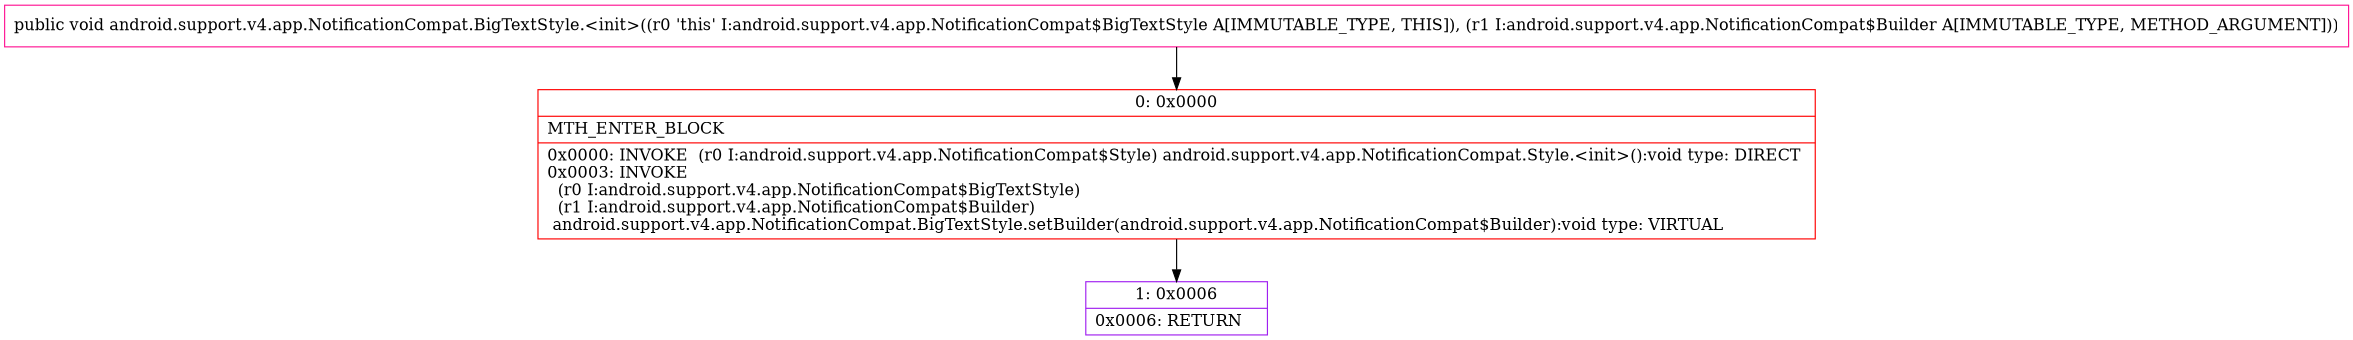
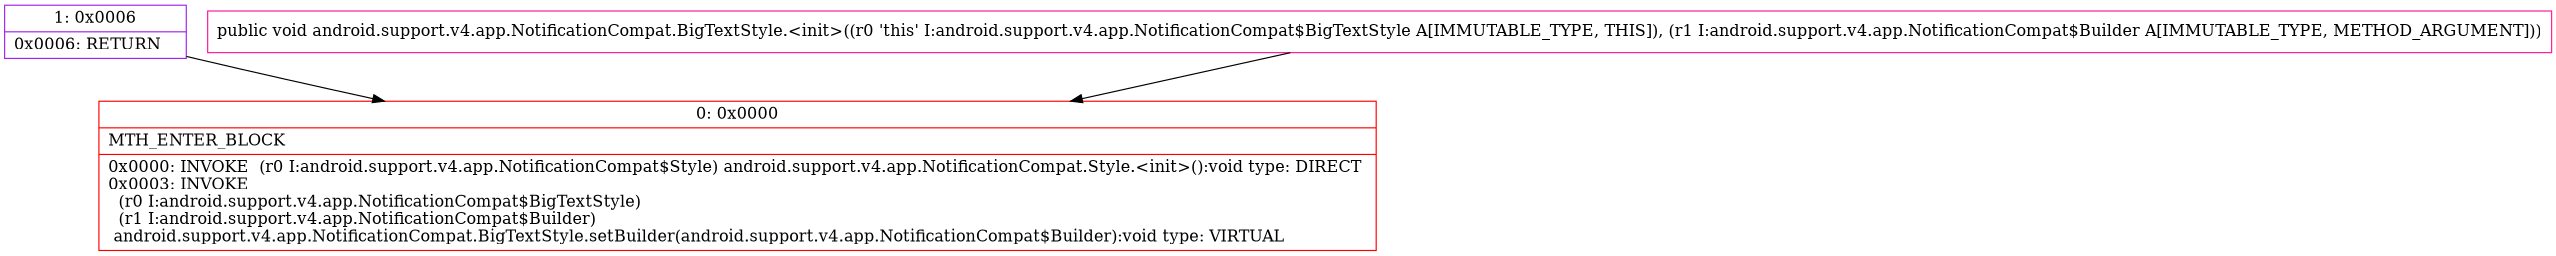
(1177, 254) -> (280, 78)
